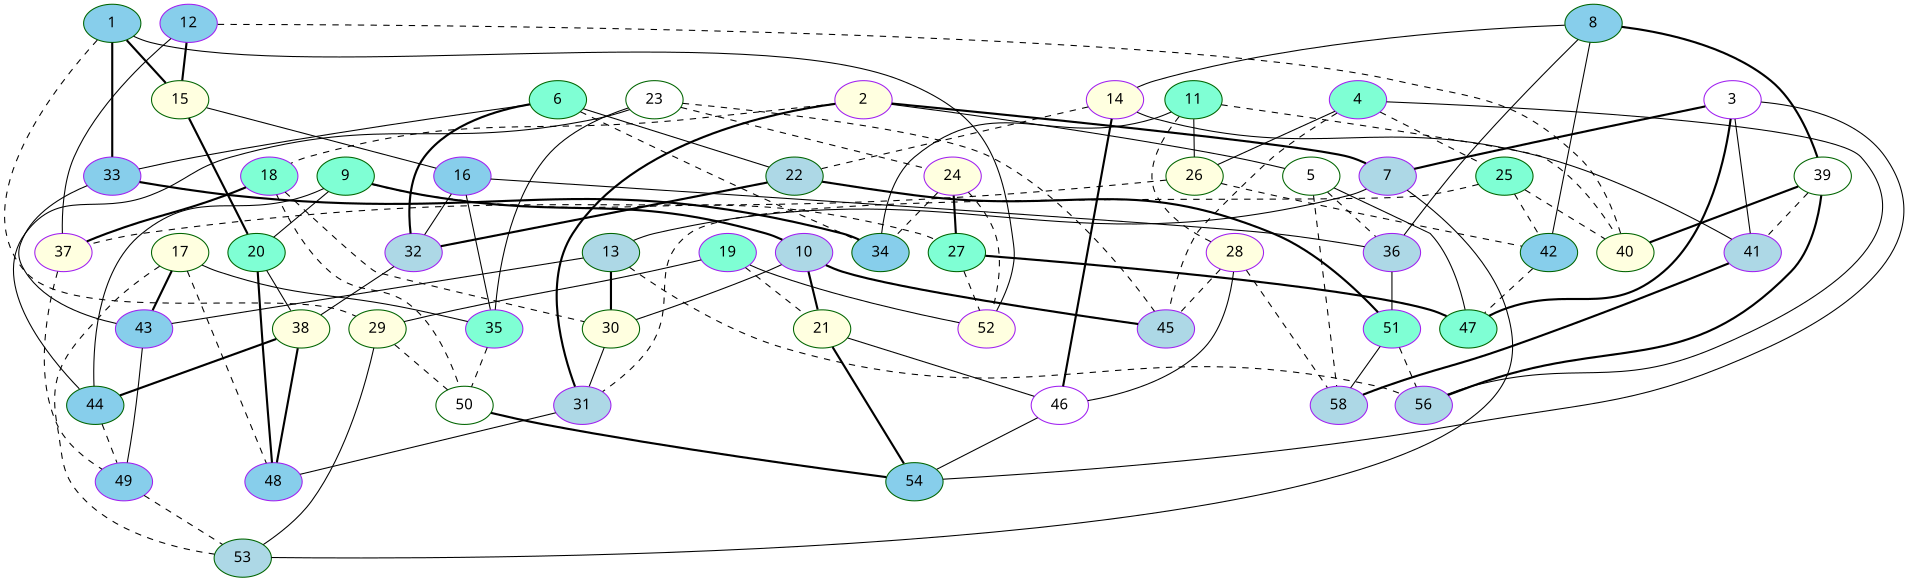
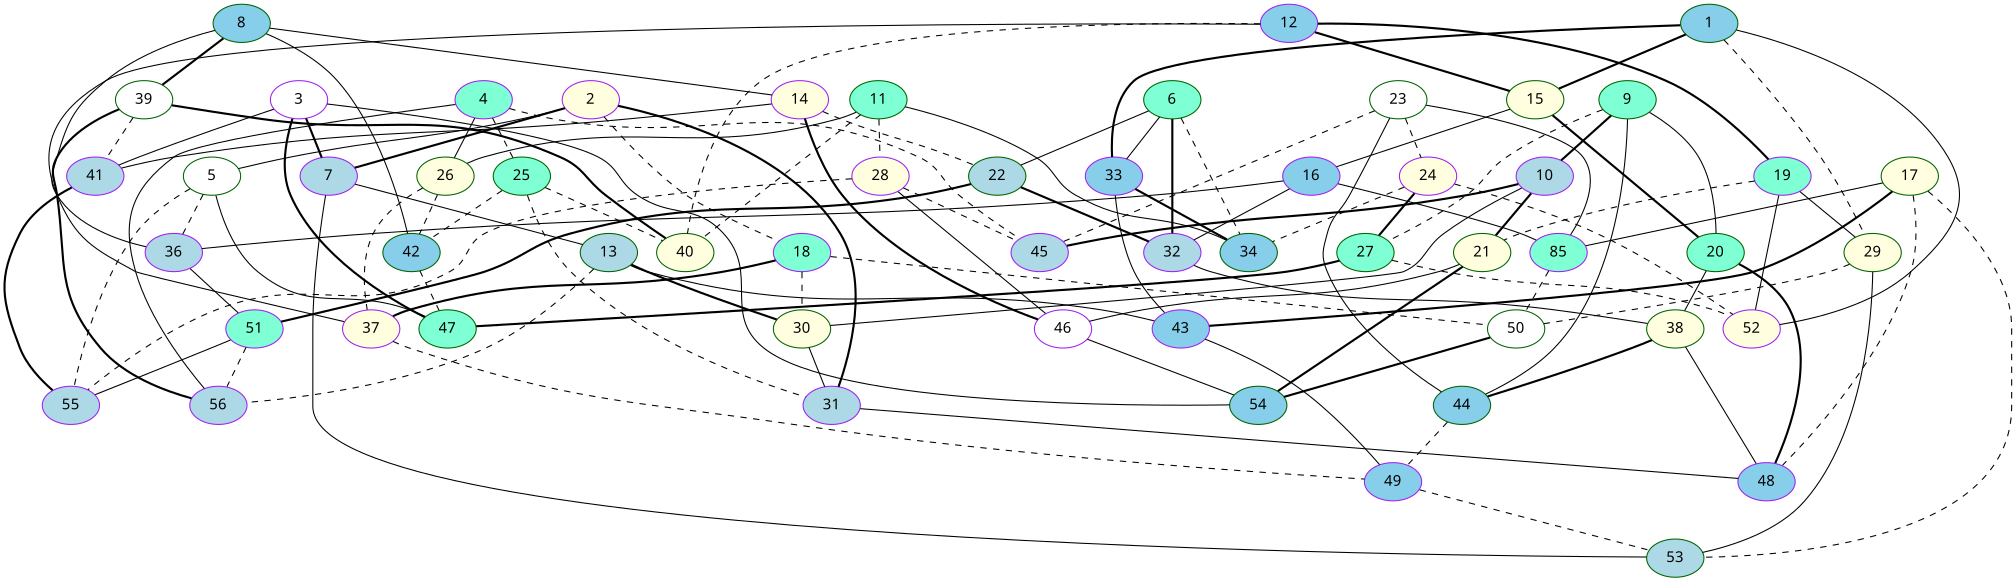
none -> (1559, 47)
(494, 329) -> (1559, 253)
(287, 405) -> (1721, 405)
(1339, 405) -> (71, 405)
